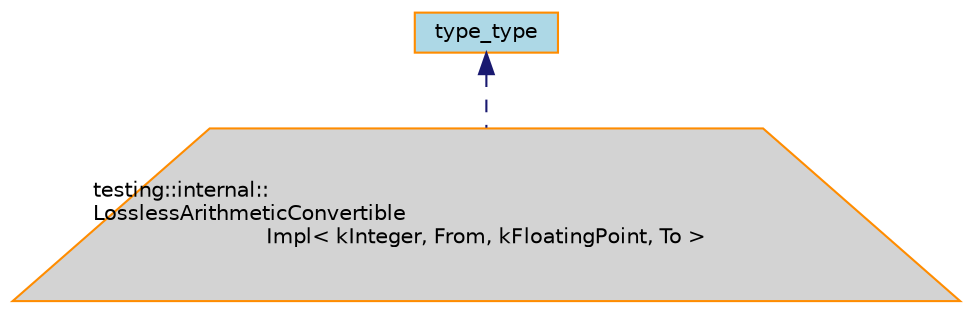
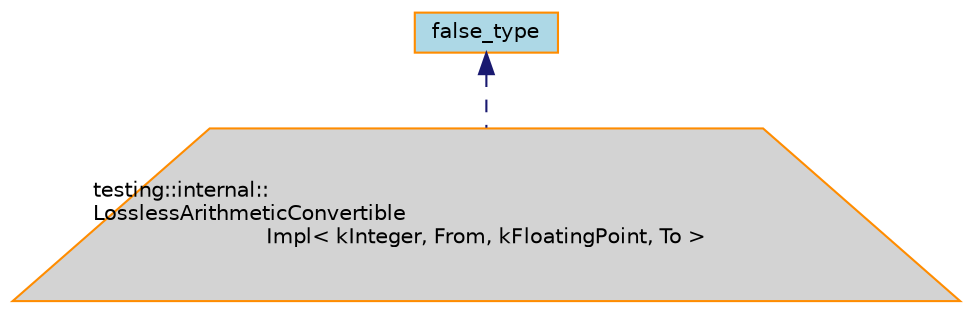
(486, 33) -> (486, 33)
